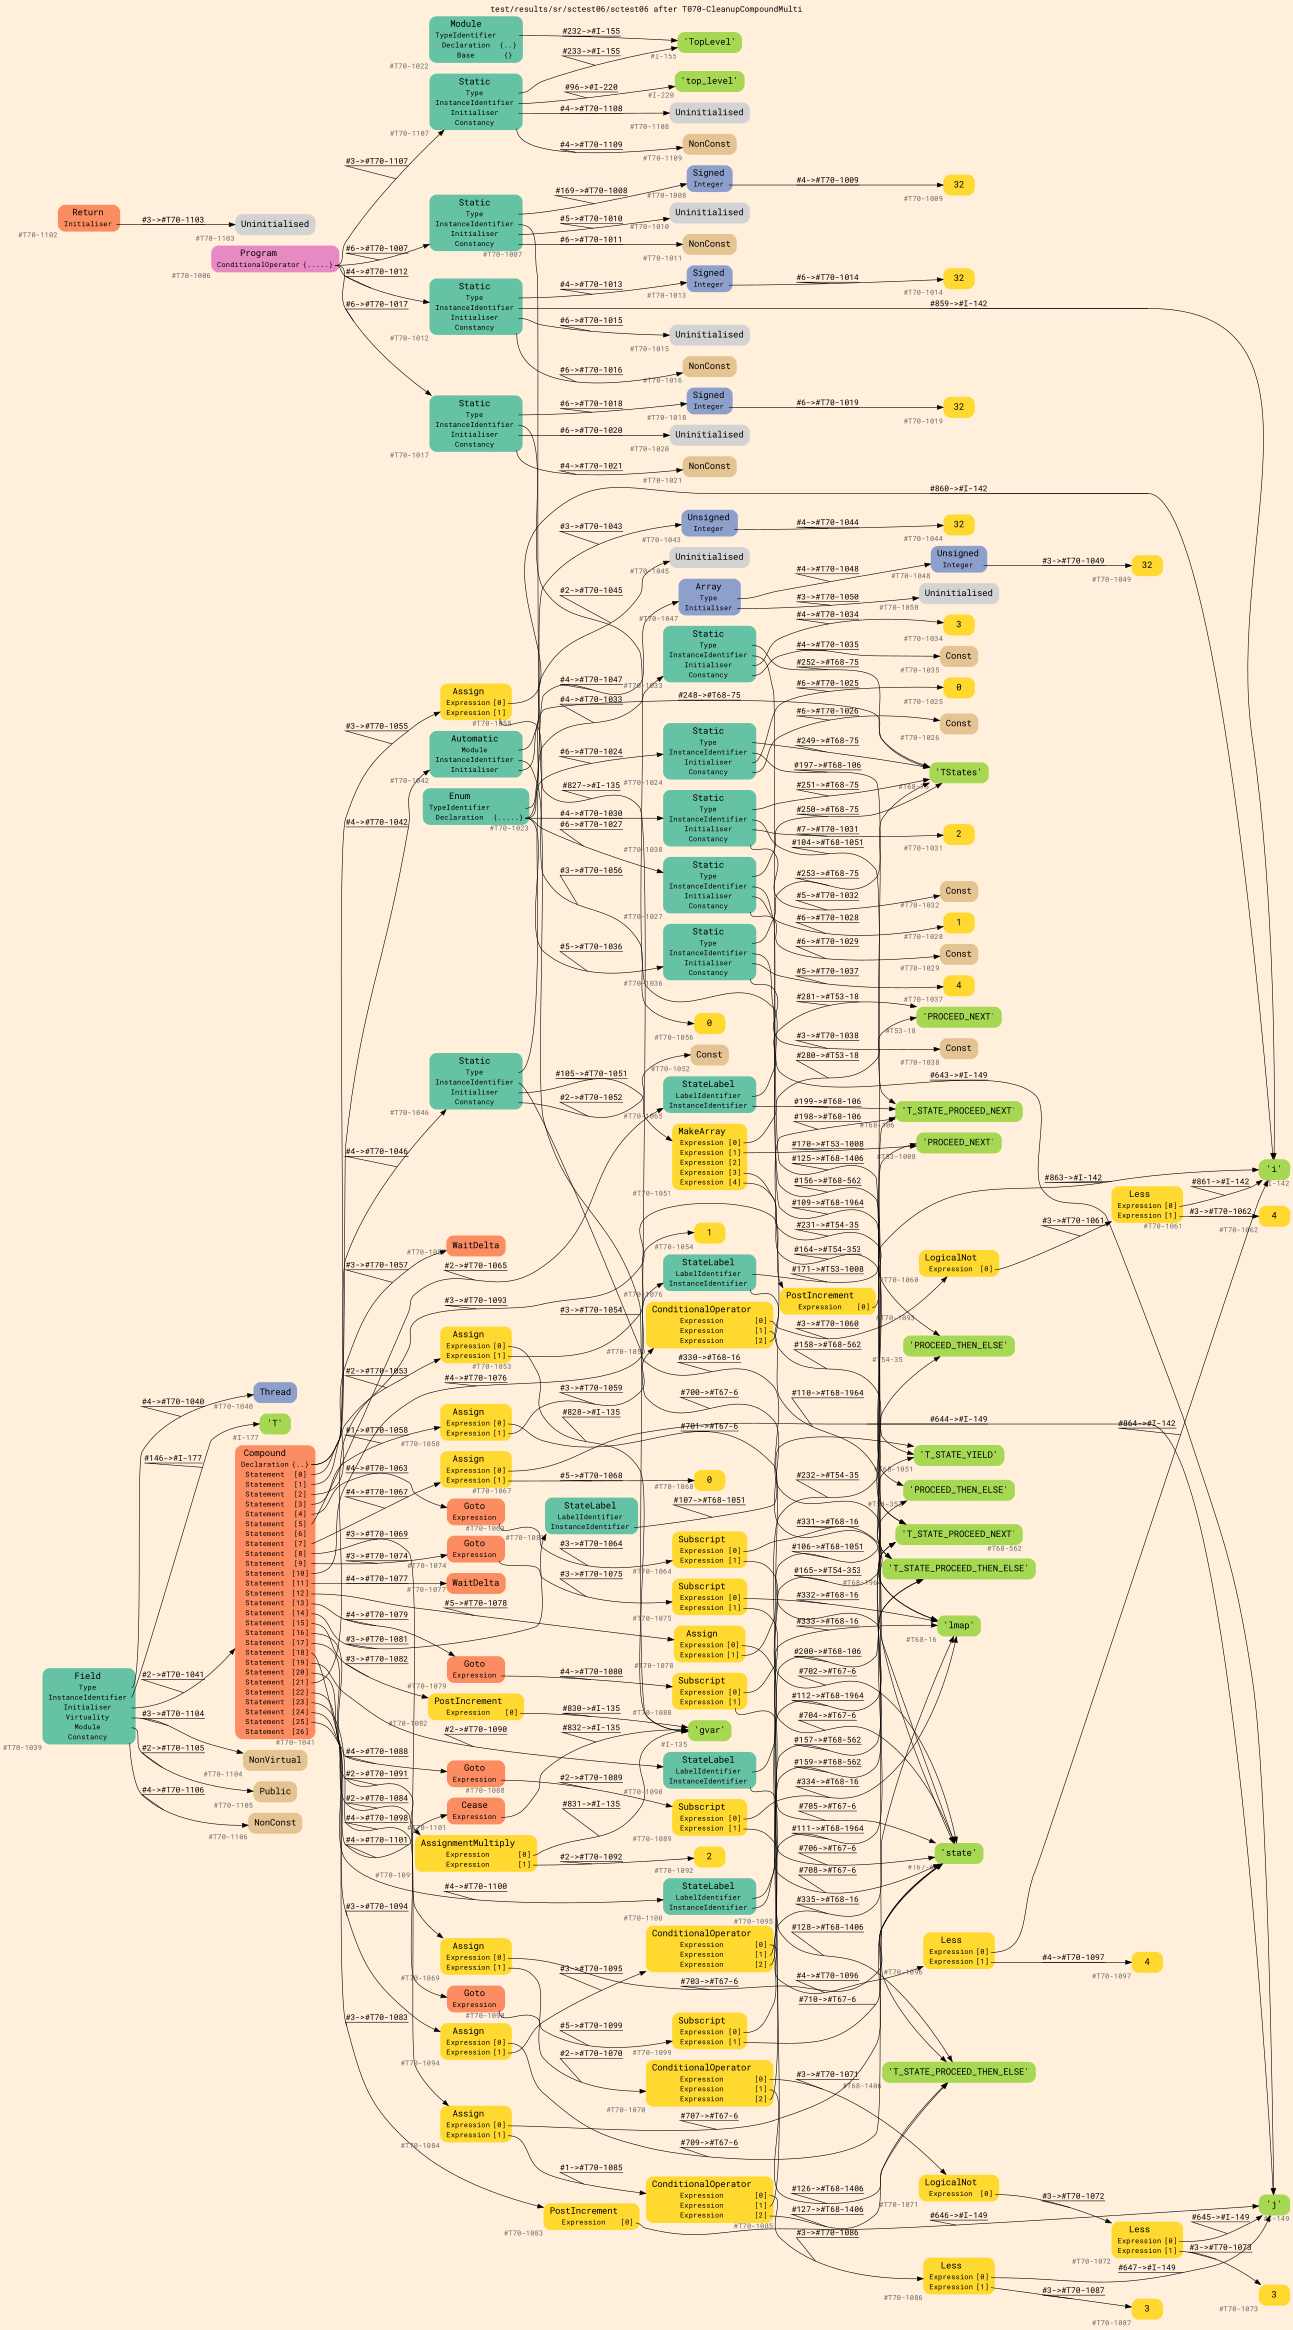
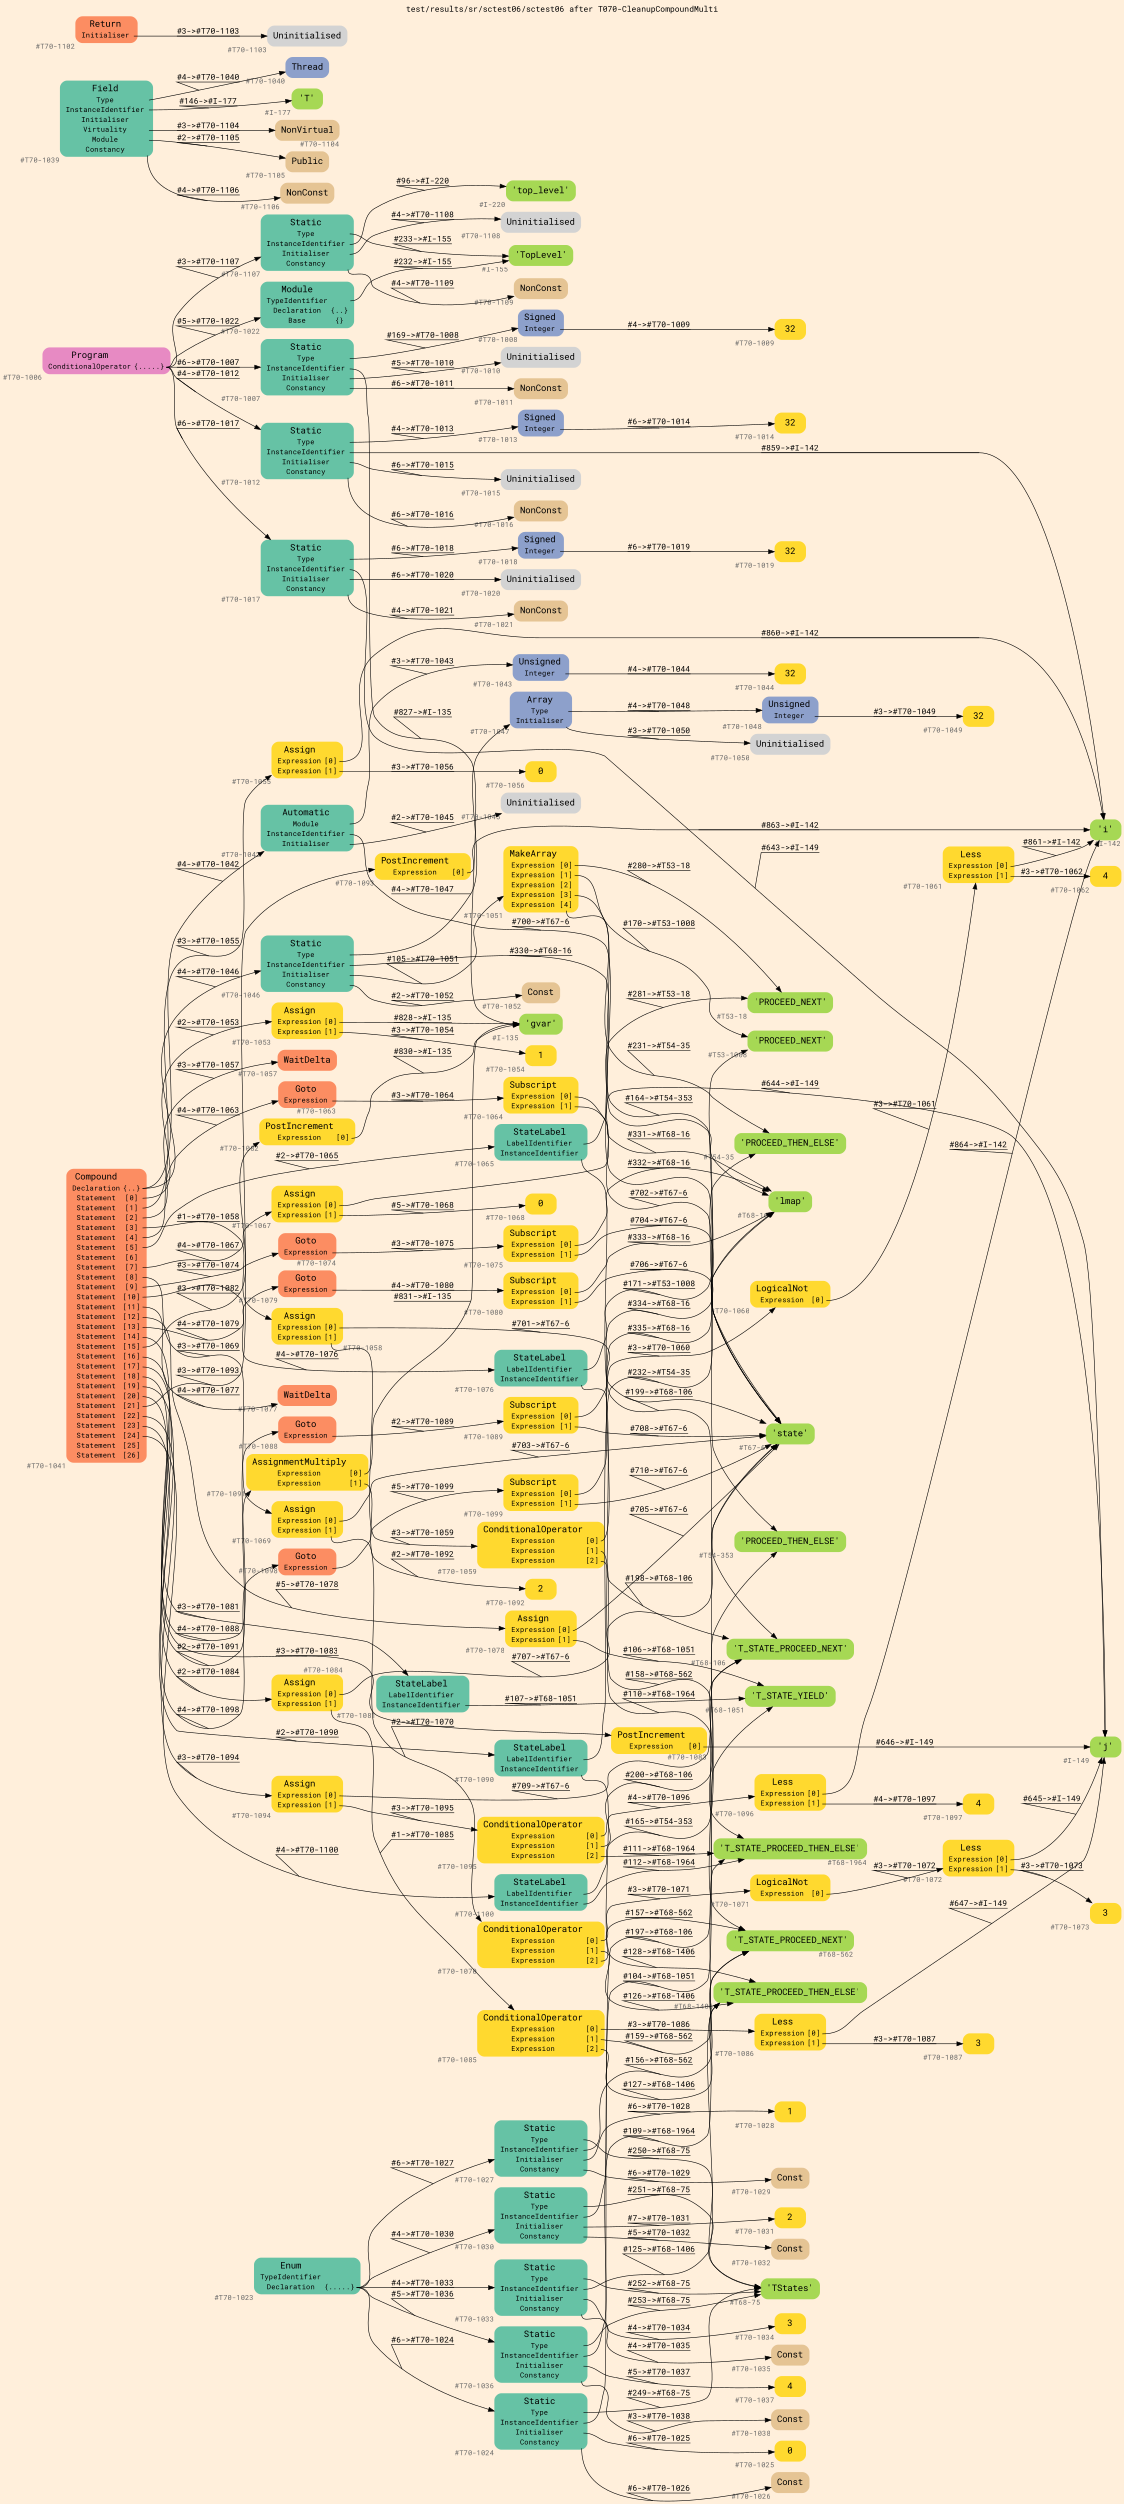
none -> (207, 339)
(696, 700) -> none
(187, 1691) -> none
(476, 1811) -> none
